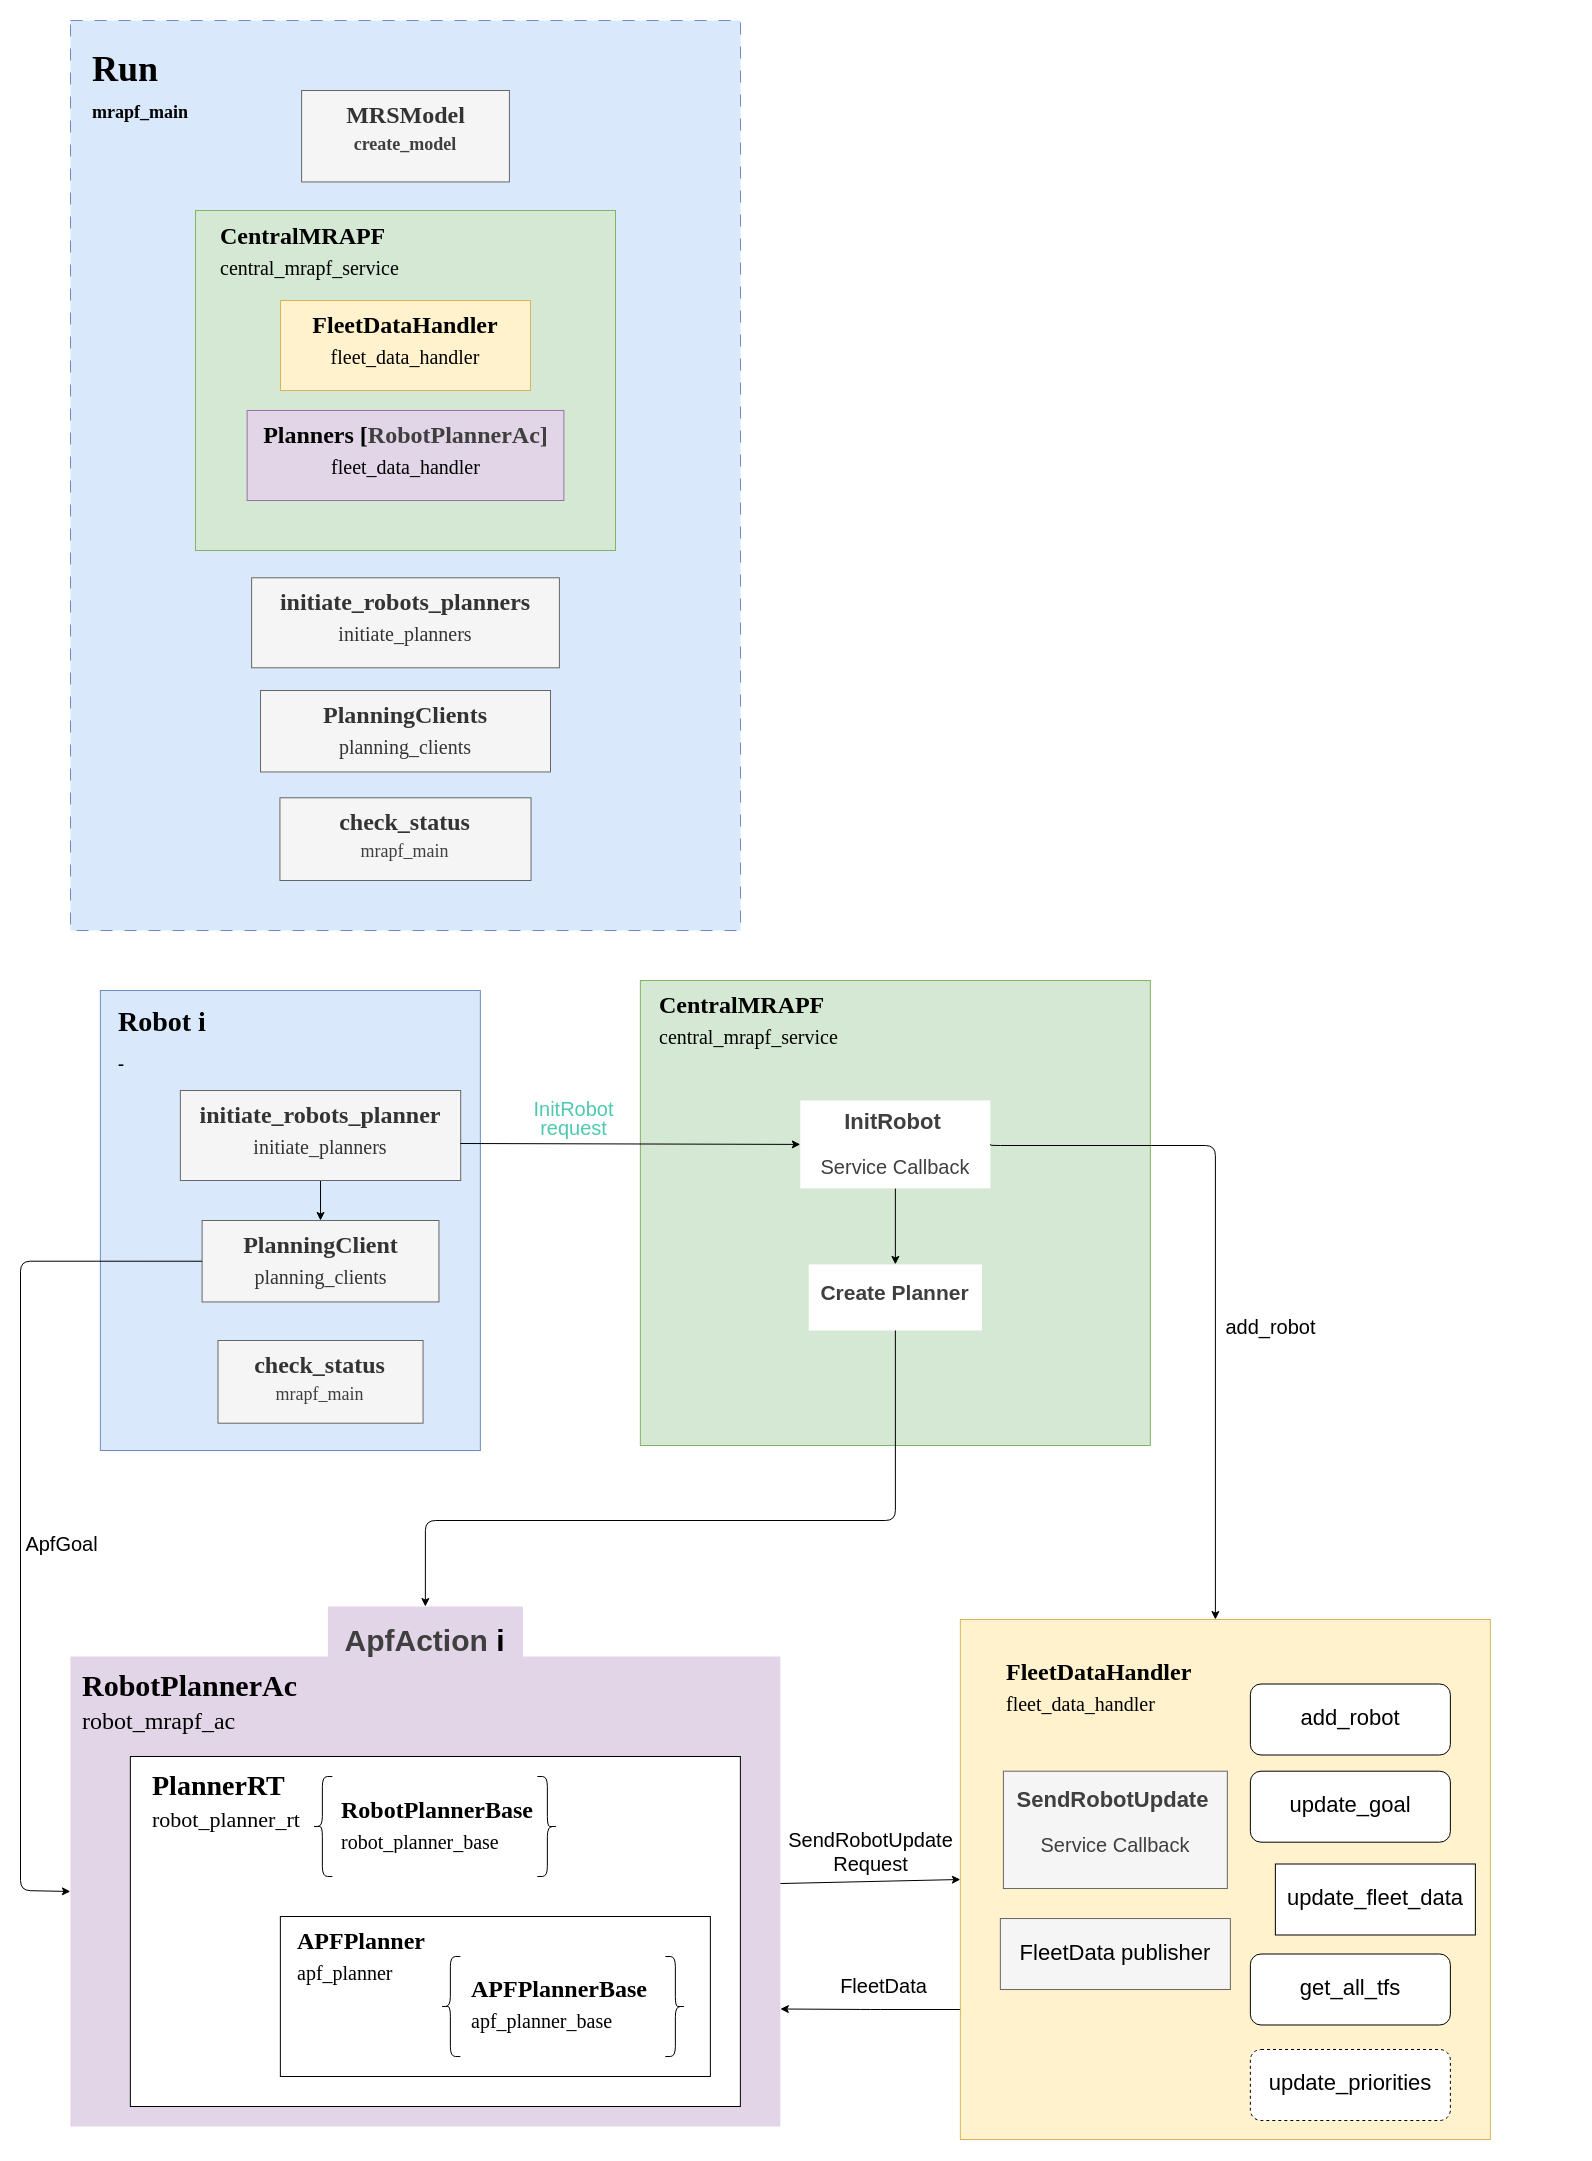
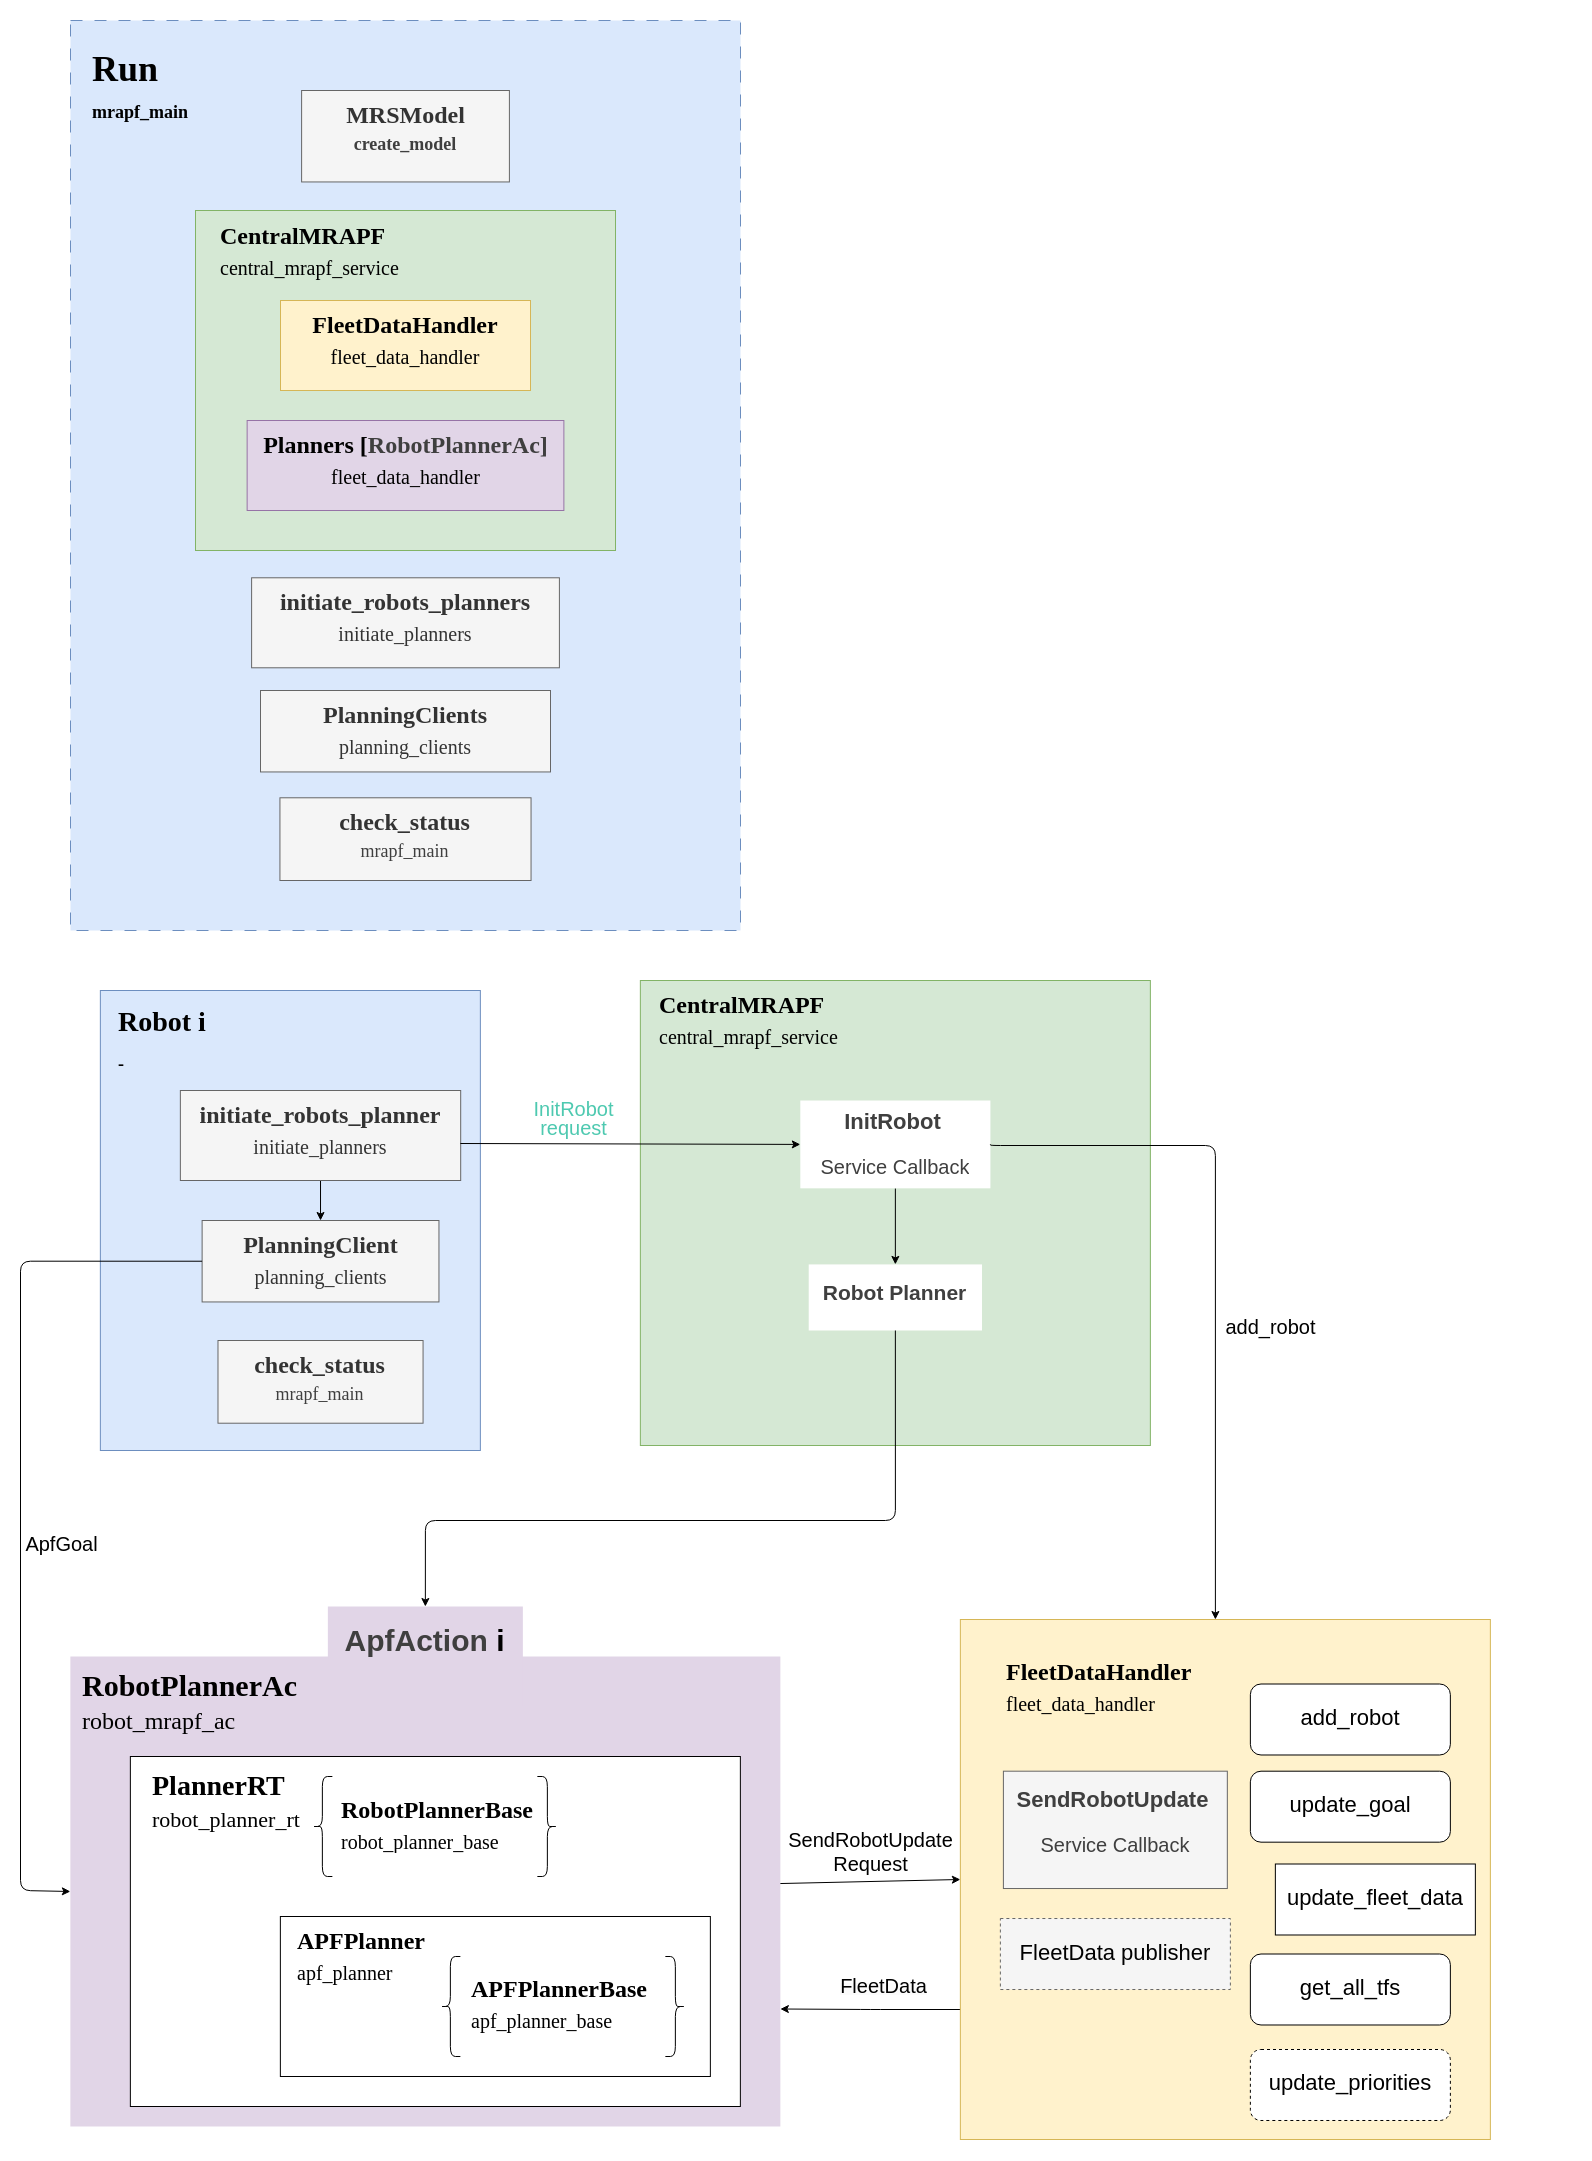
(406, 456) -> (406, 466)
(895, 1301) -> (895, 1301)
(1115, 1954) -> (1115, 1954)
